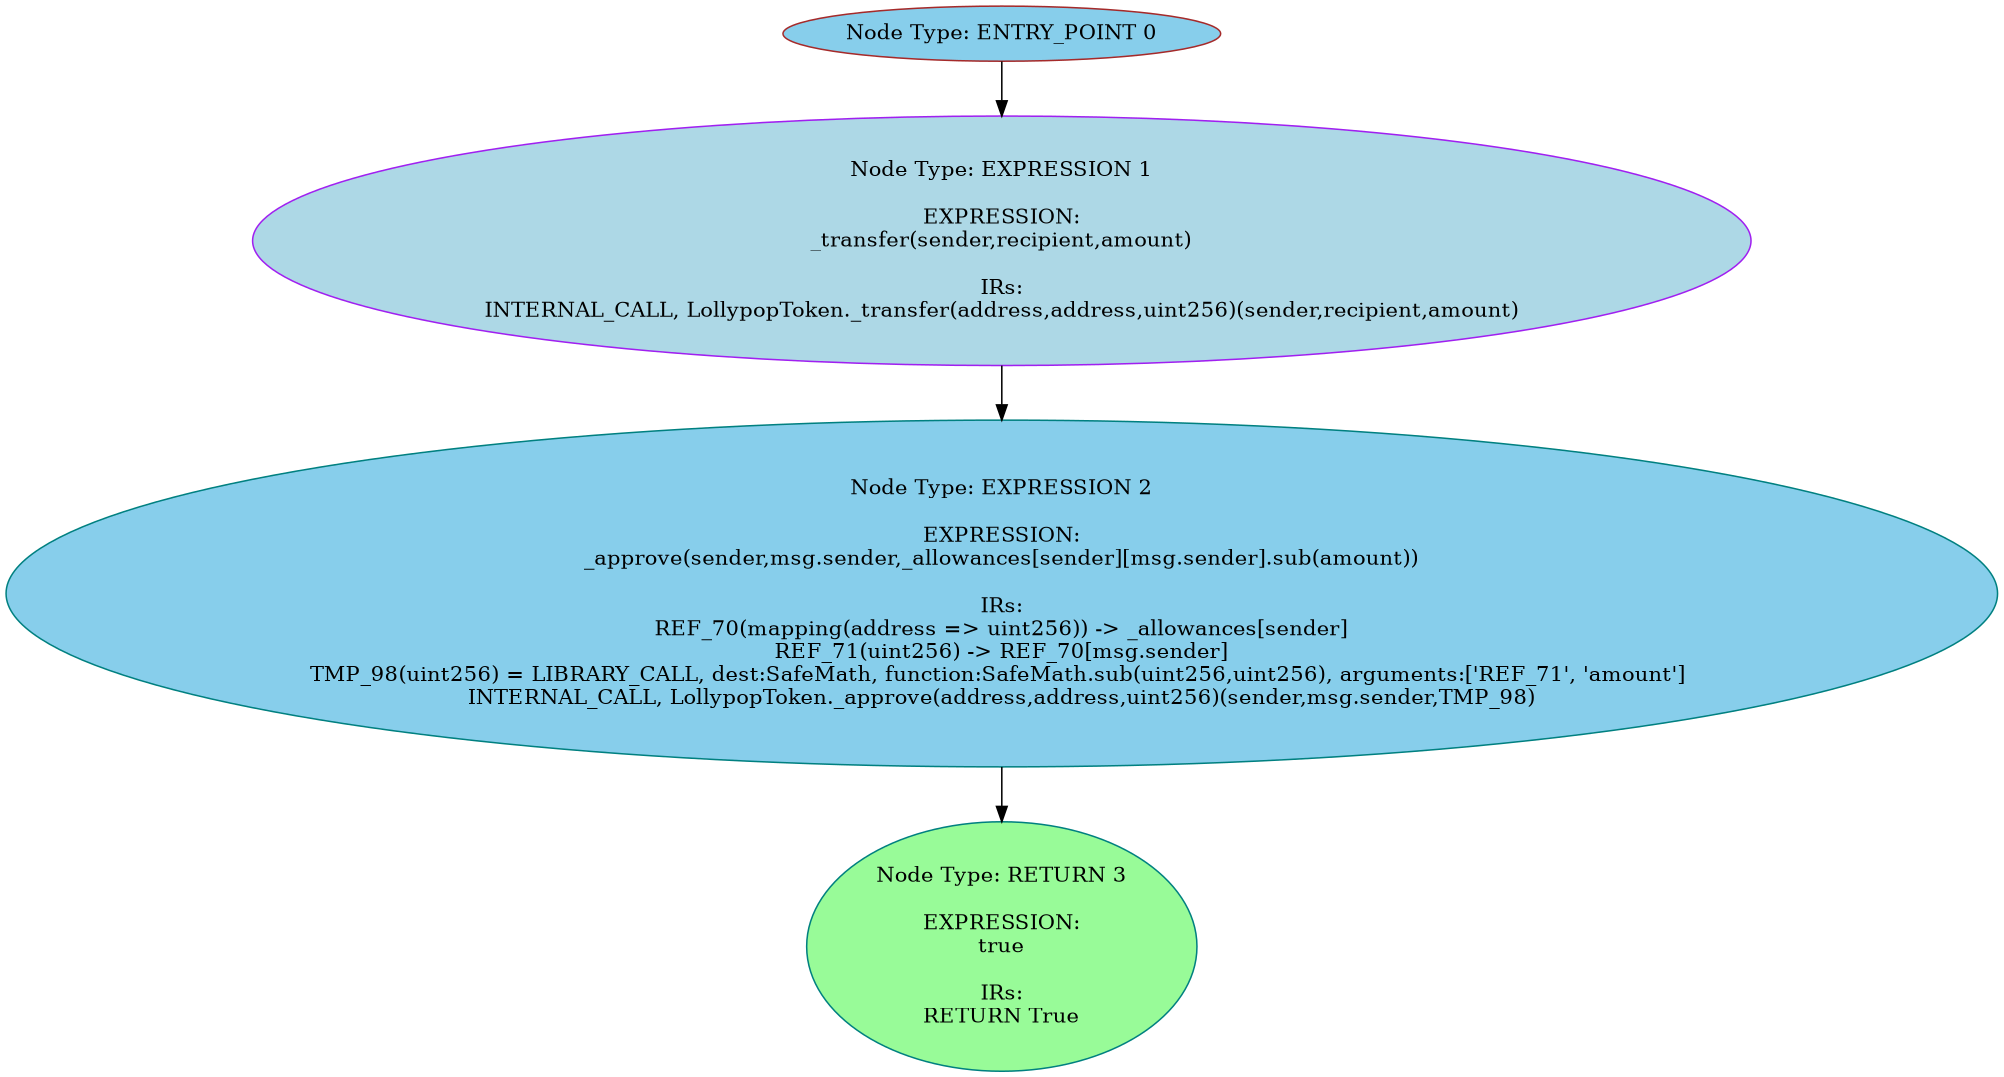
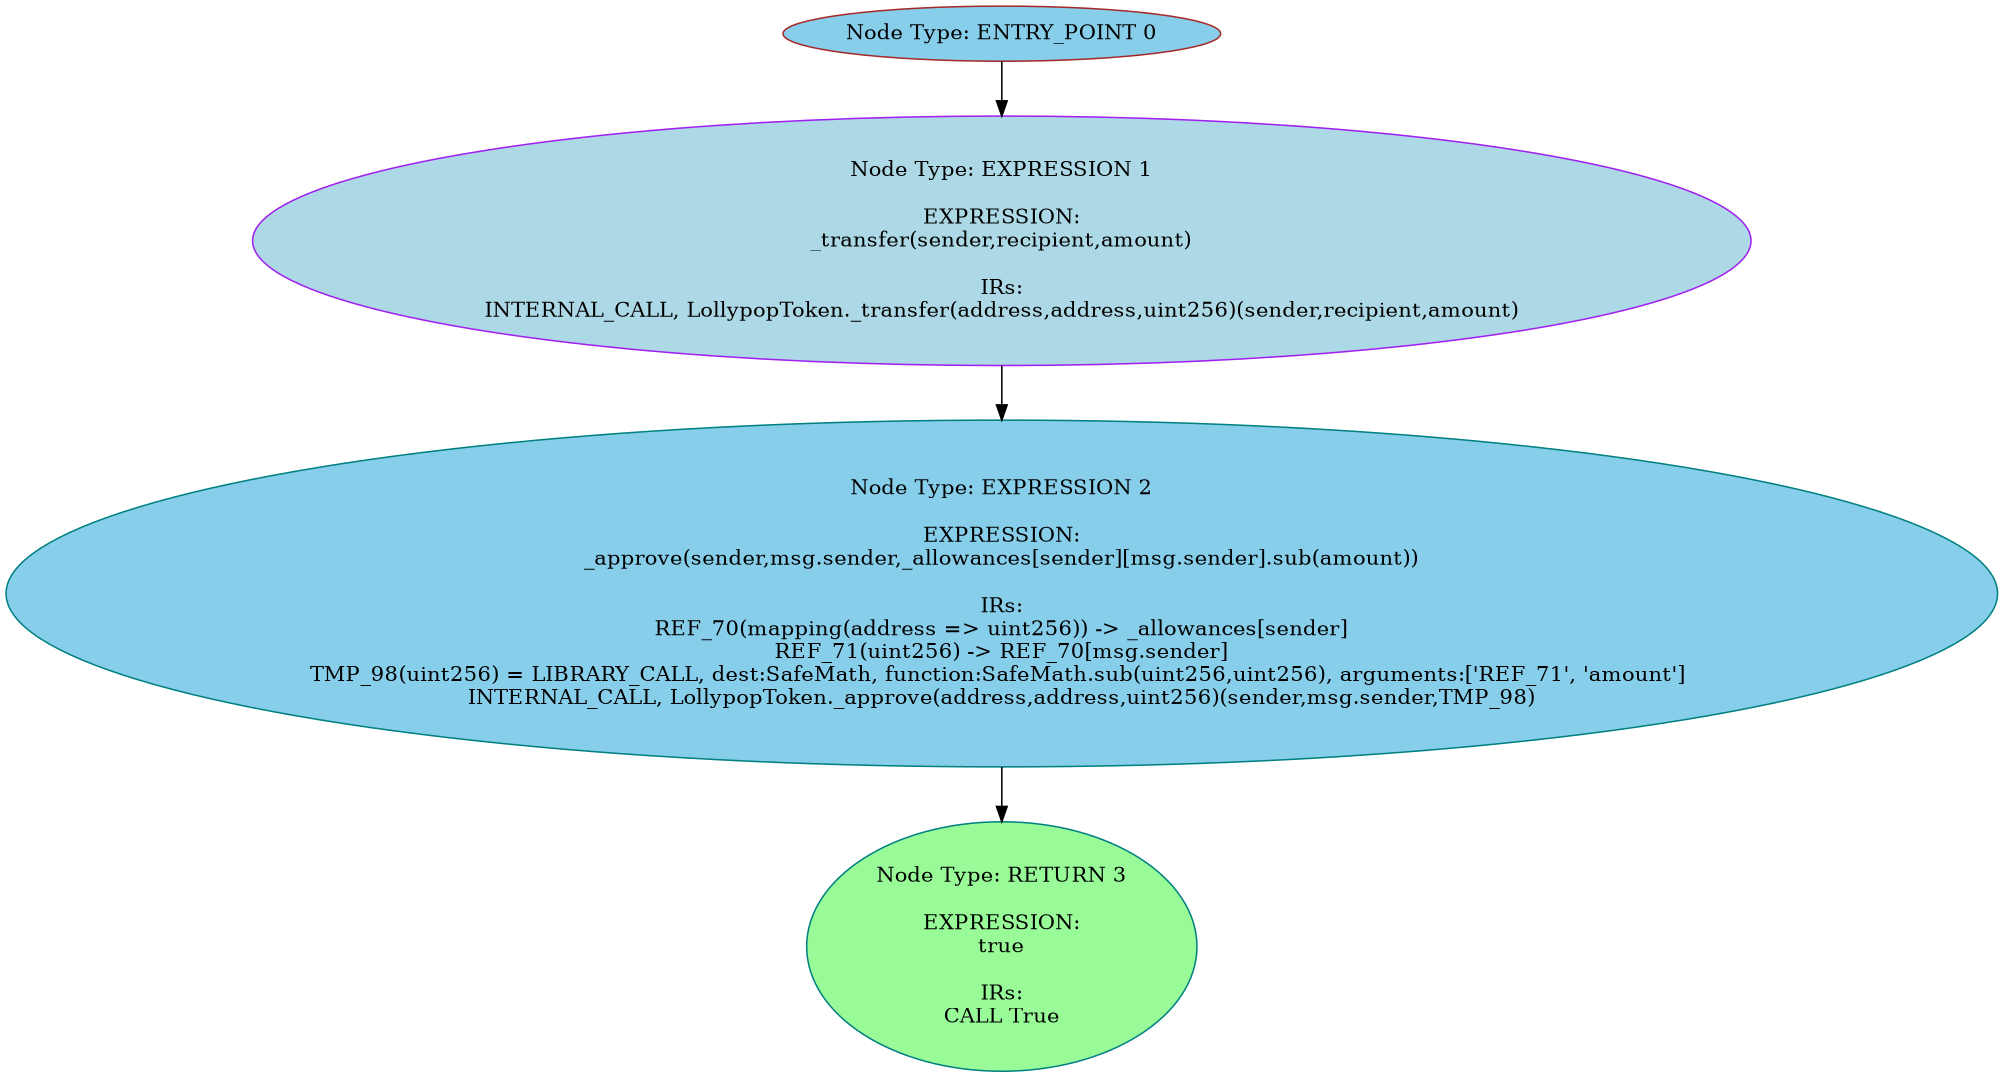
(1002, 947) -> (1002, 947)
